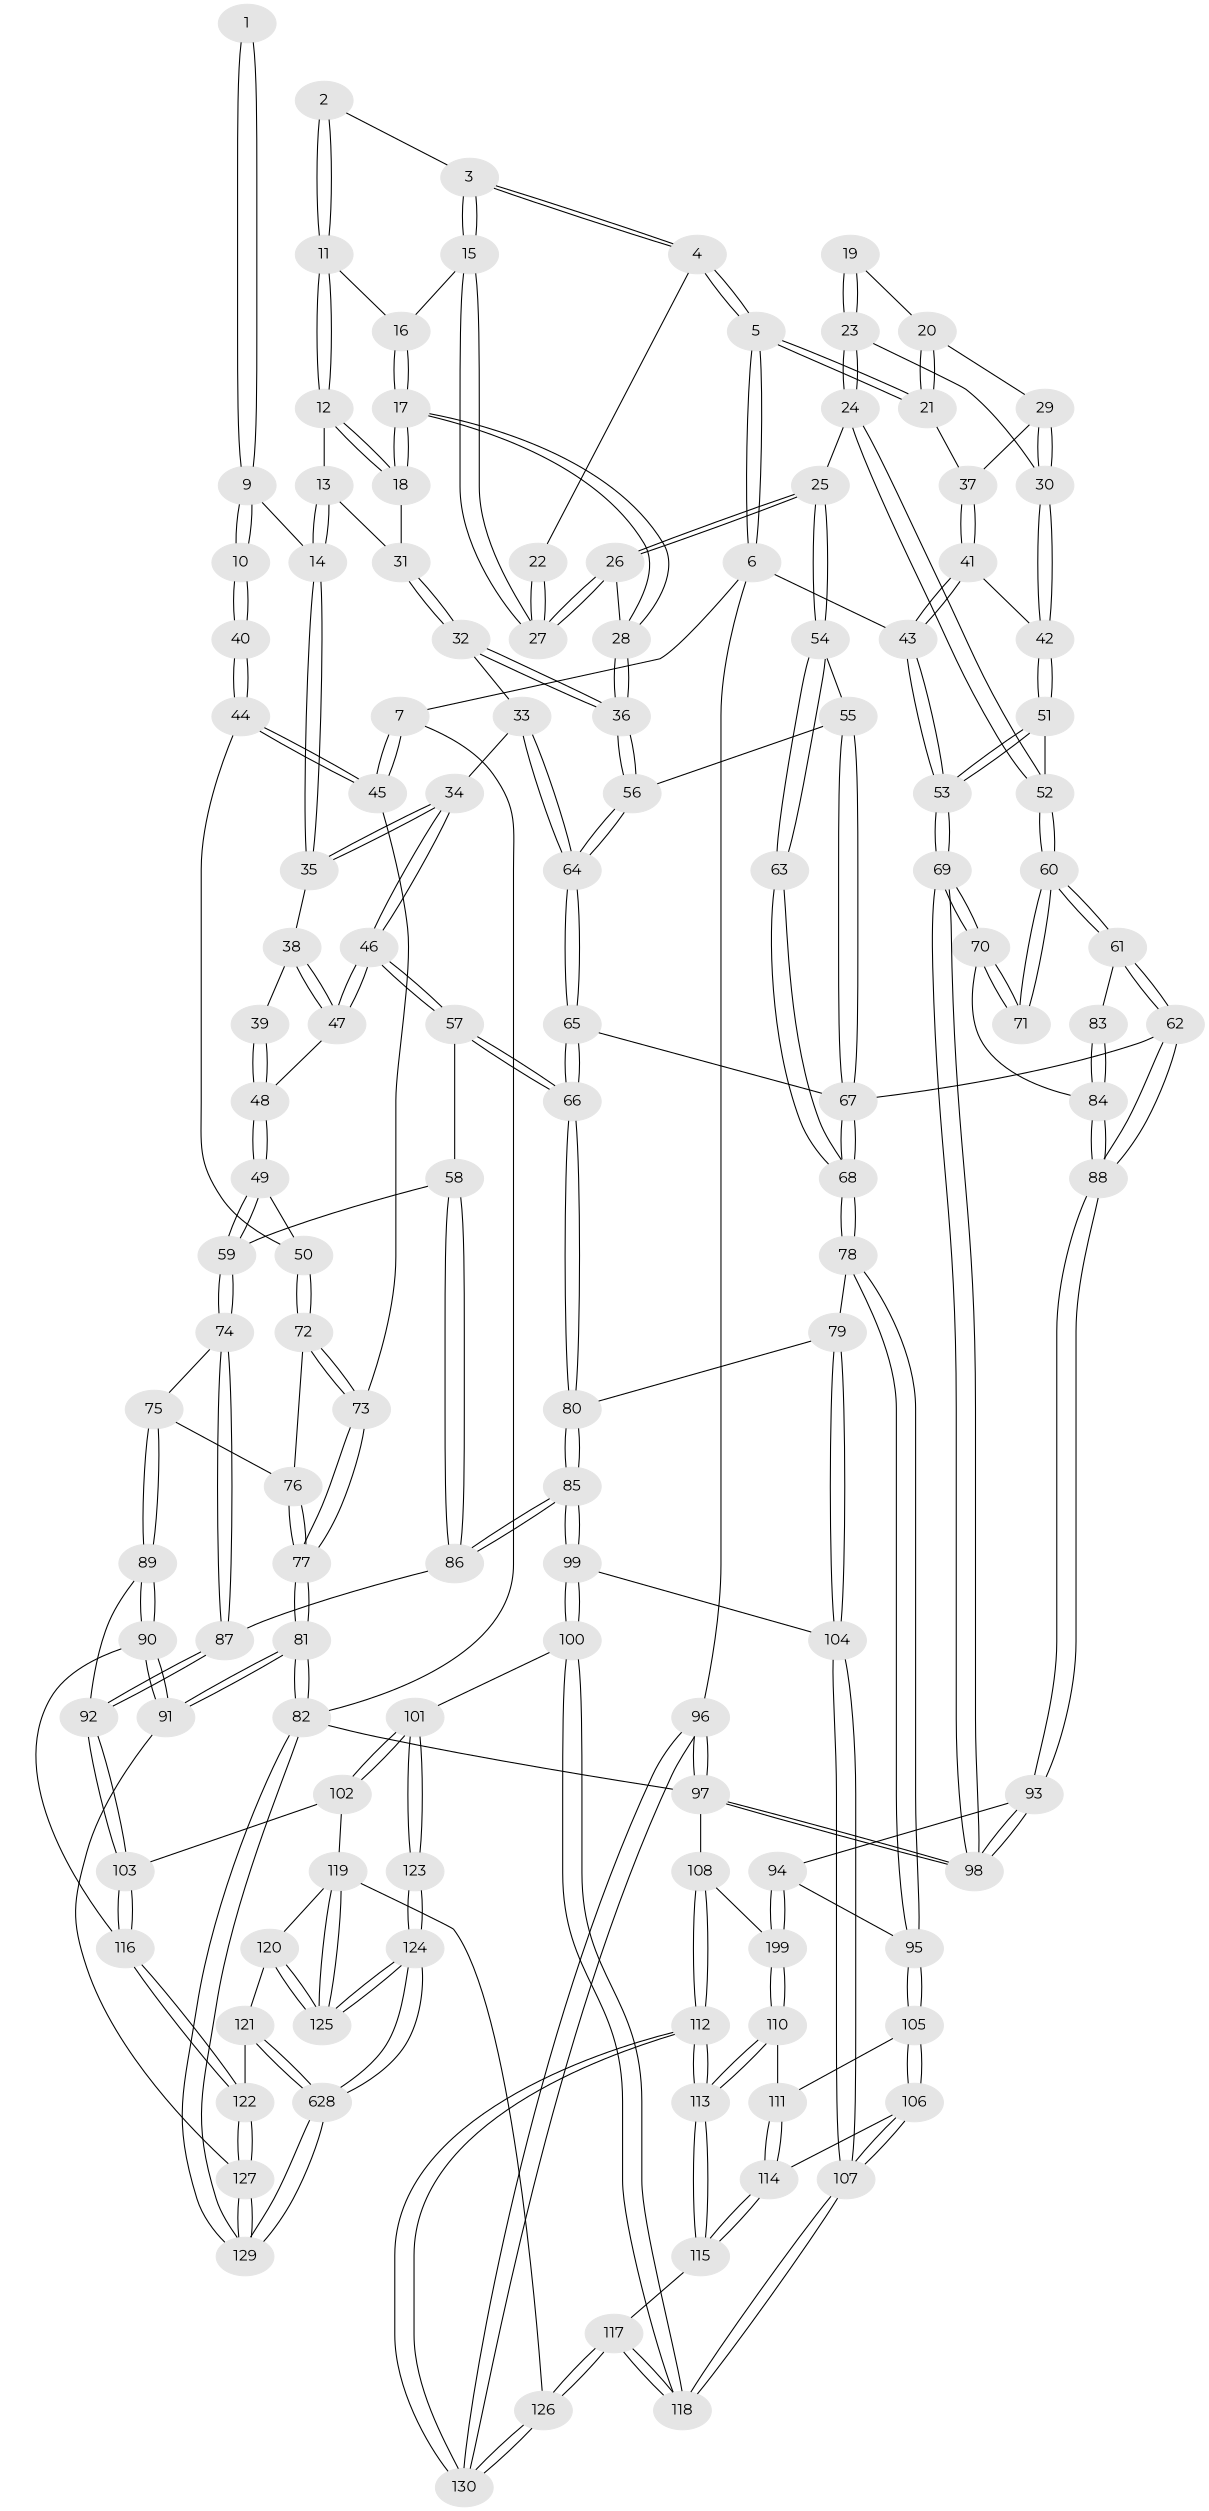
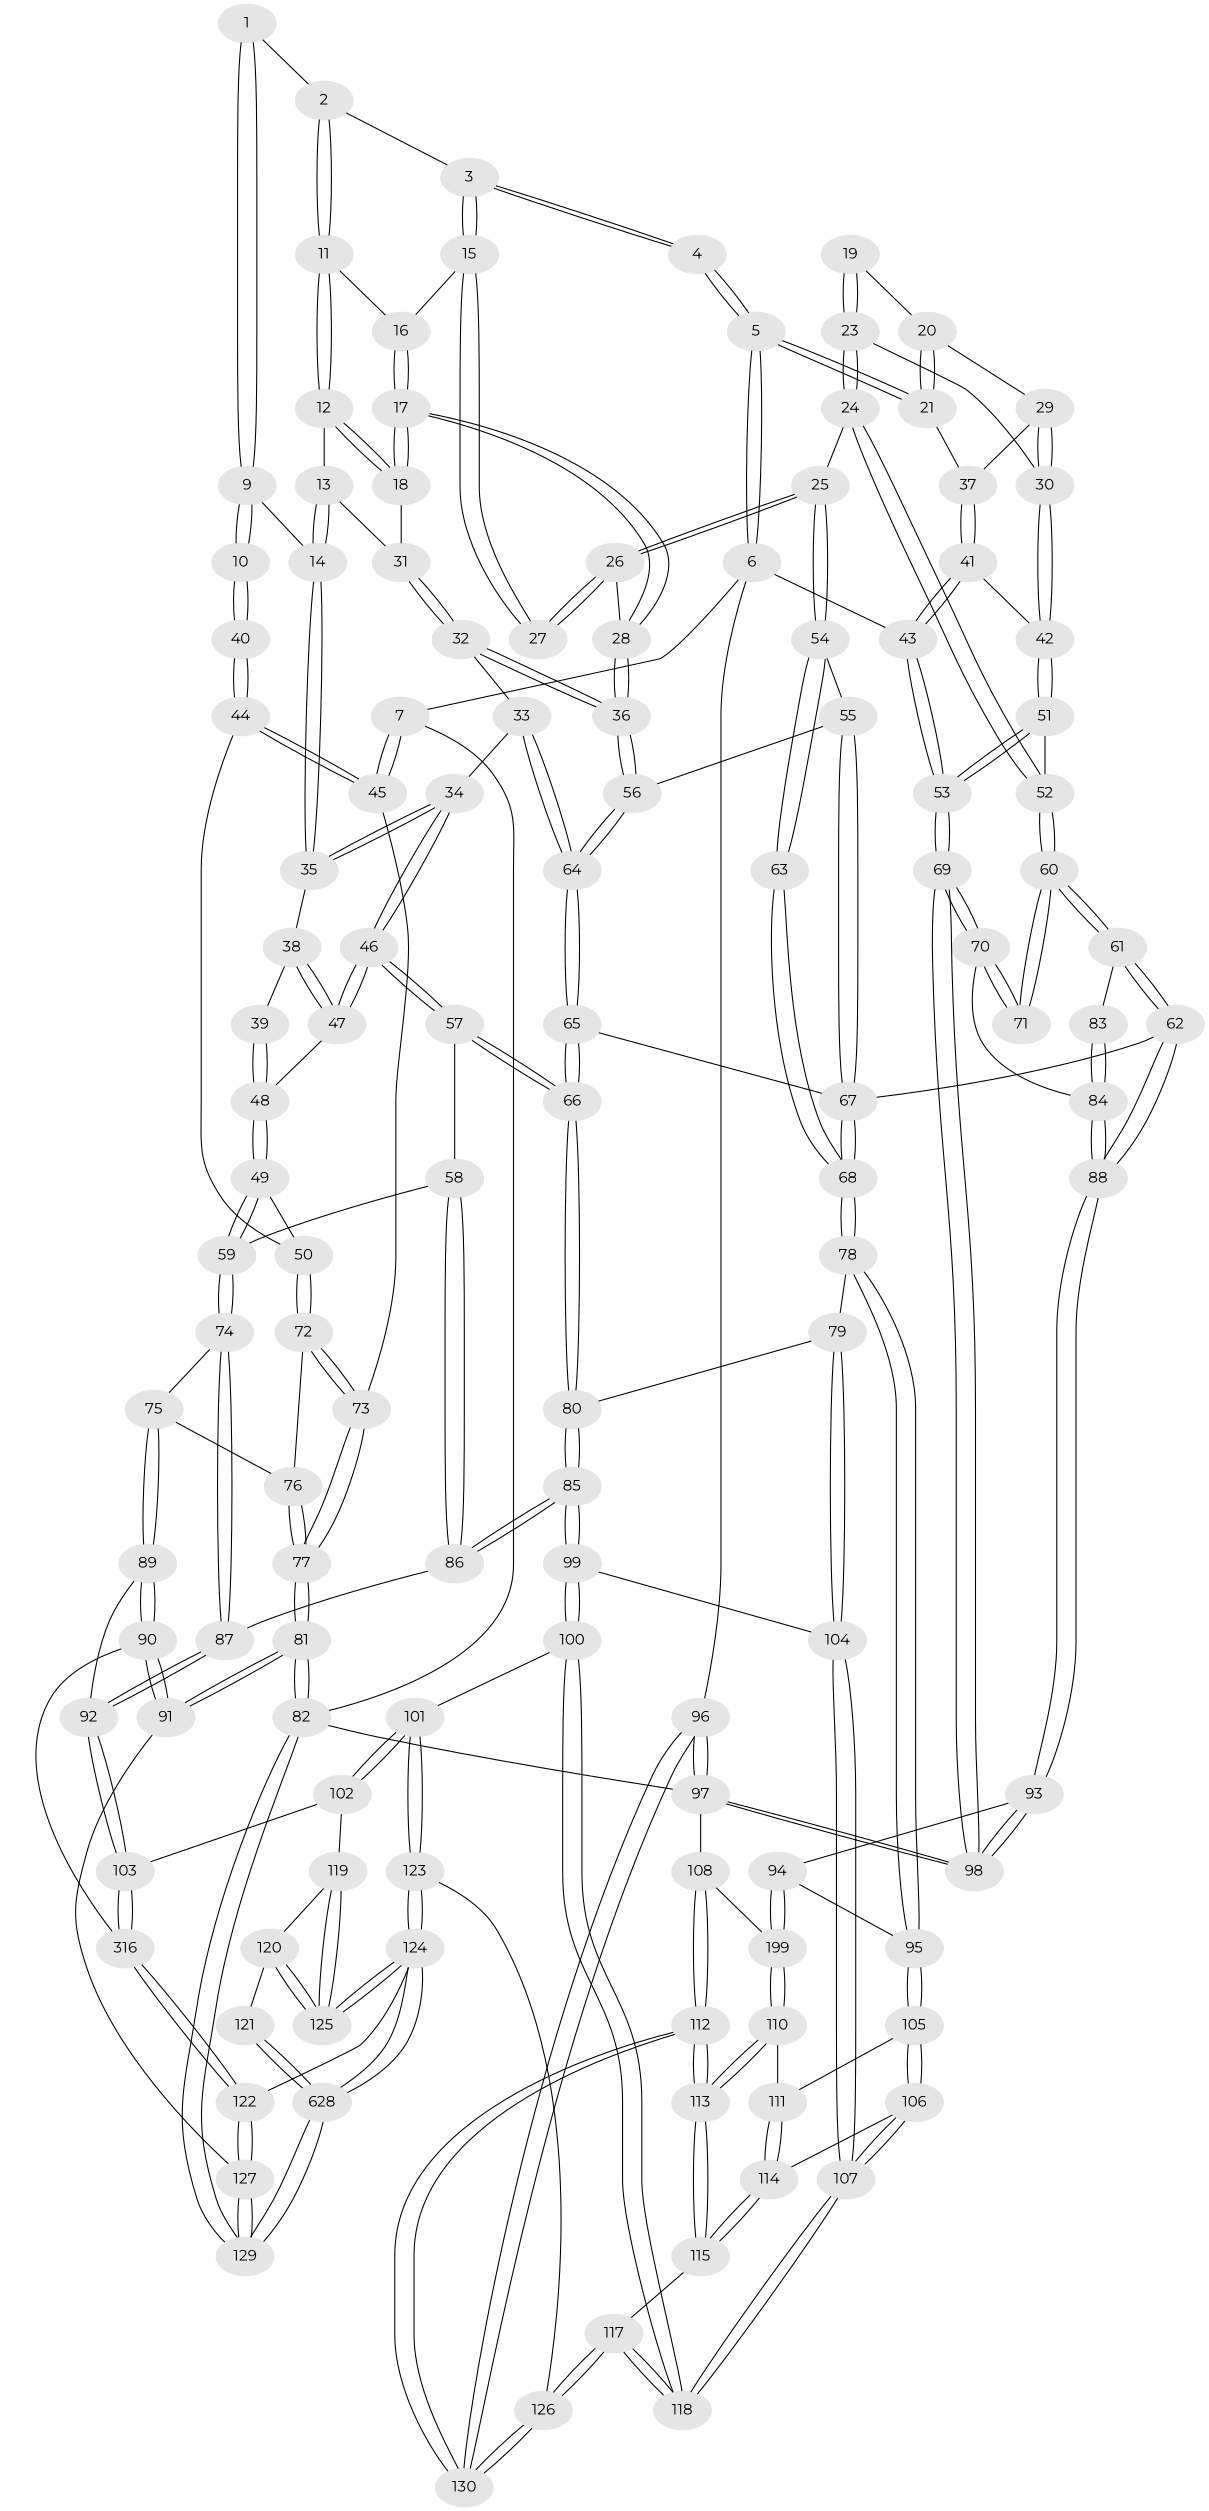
none -> (286, 62)
(538, 563) -> none
(125, 1949) -> (125, 1949)
(245, 2064) -> (356, 2048)
(506, 2090) -> (557, 2132)
